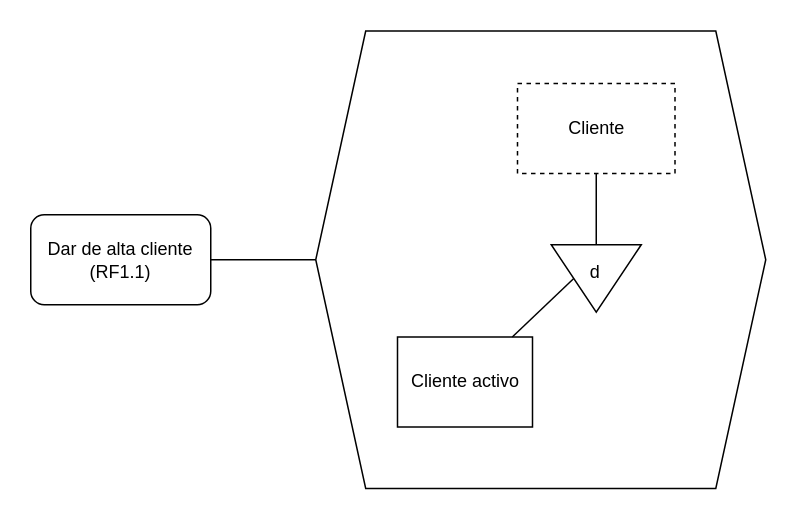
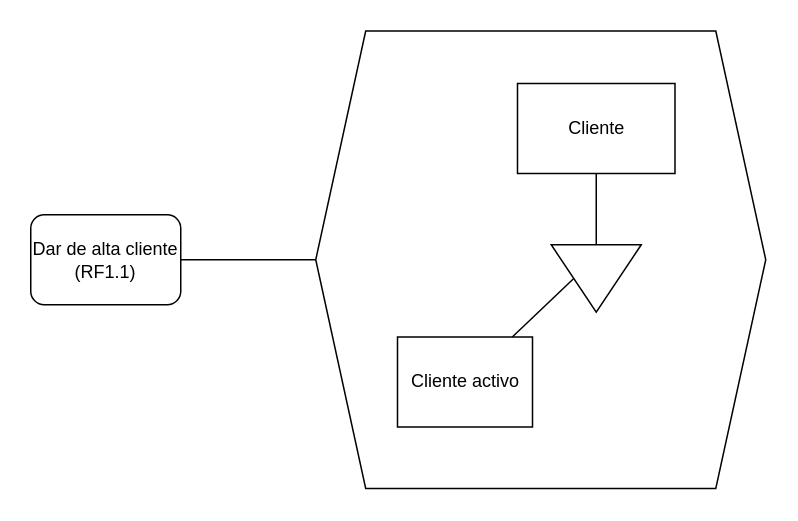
(596, 128) -> (596, 128)
(121, 260) -> (106, 260)
(595, 272) -> none
